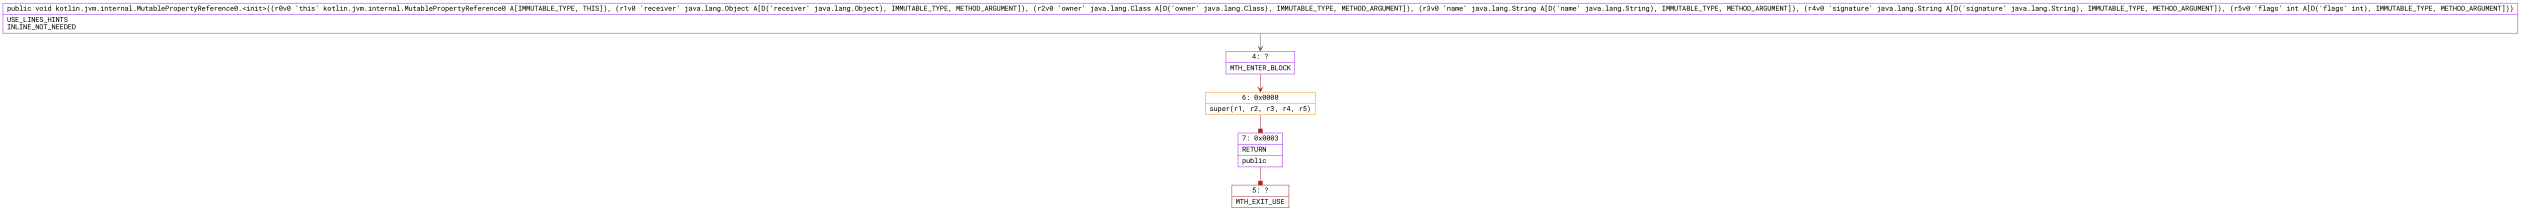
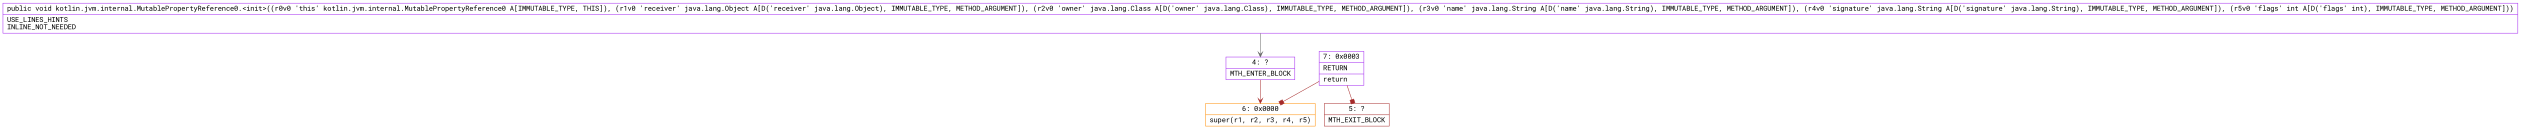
(1260, 121) -> (1302, 91)
(1254, 161) -> (1335, 79)
(1260, 202) -> (1357, 120)
